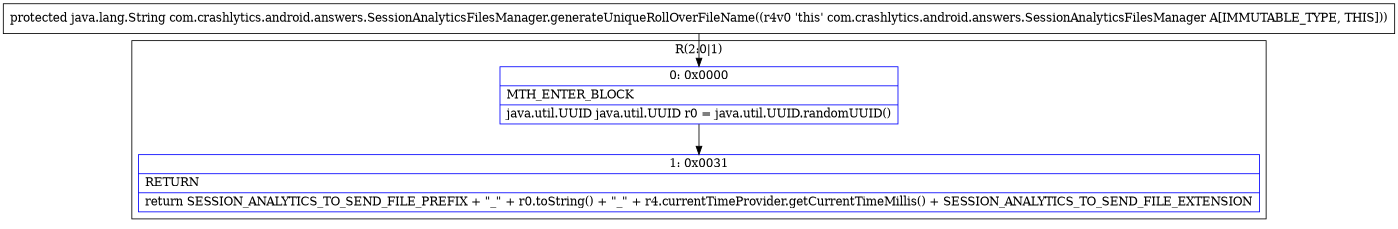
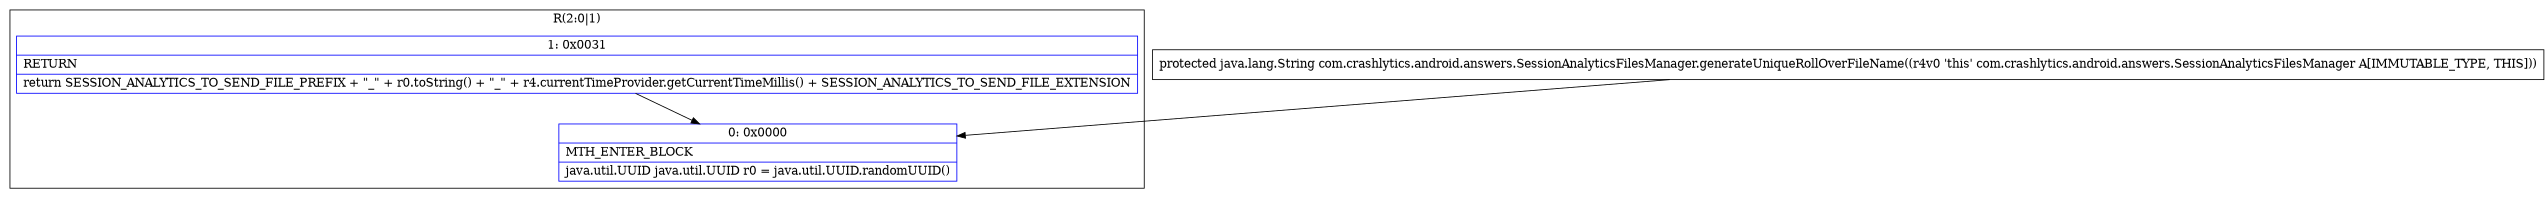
(699, 135) -> (664, 107)
